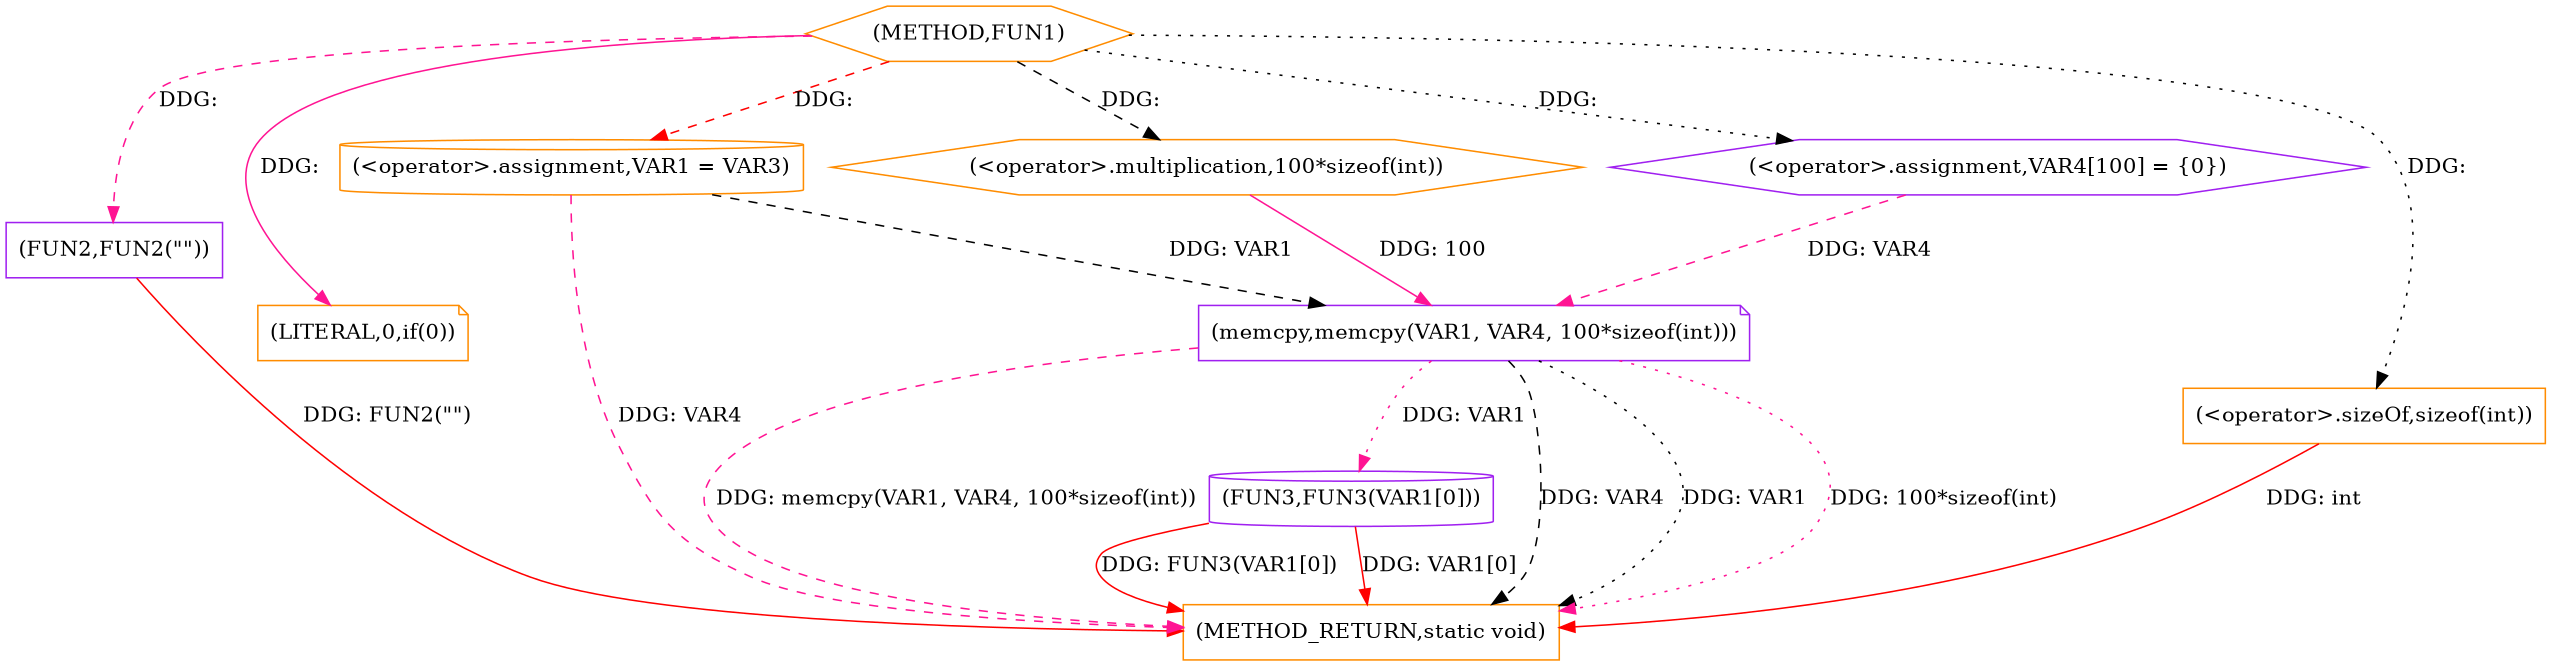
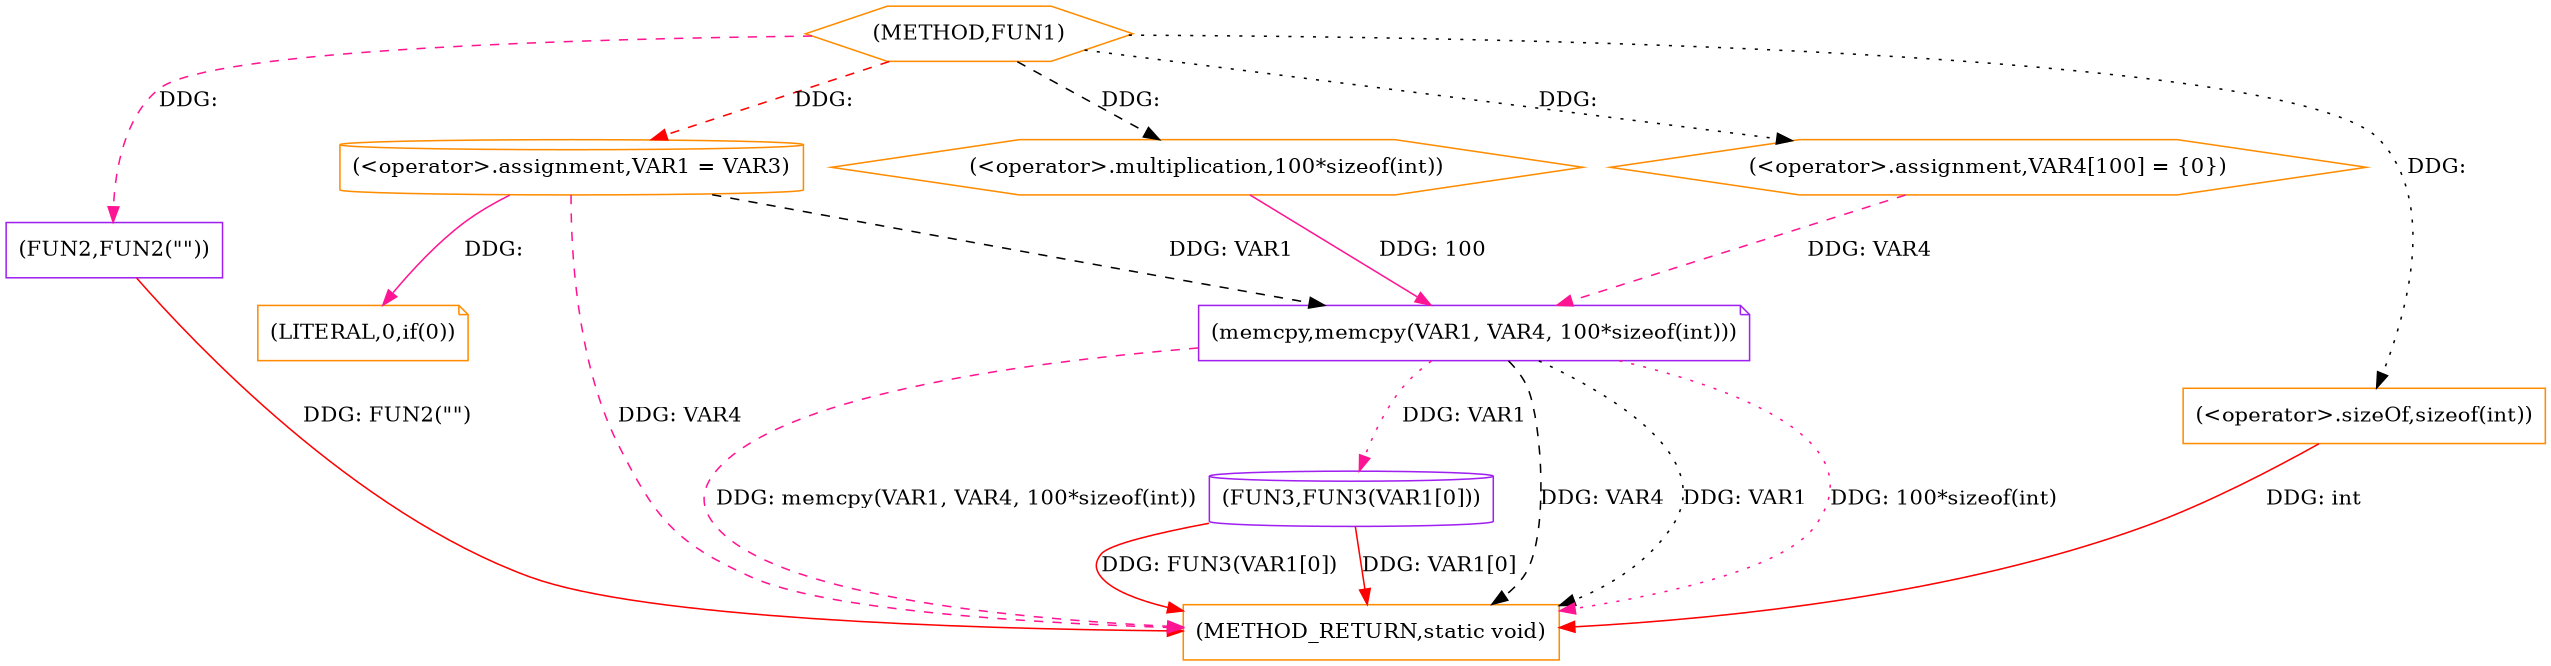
(437, 69) -> (446, 237)
(1988, 167) -> (1988, 167)
